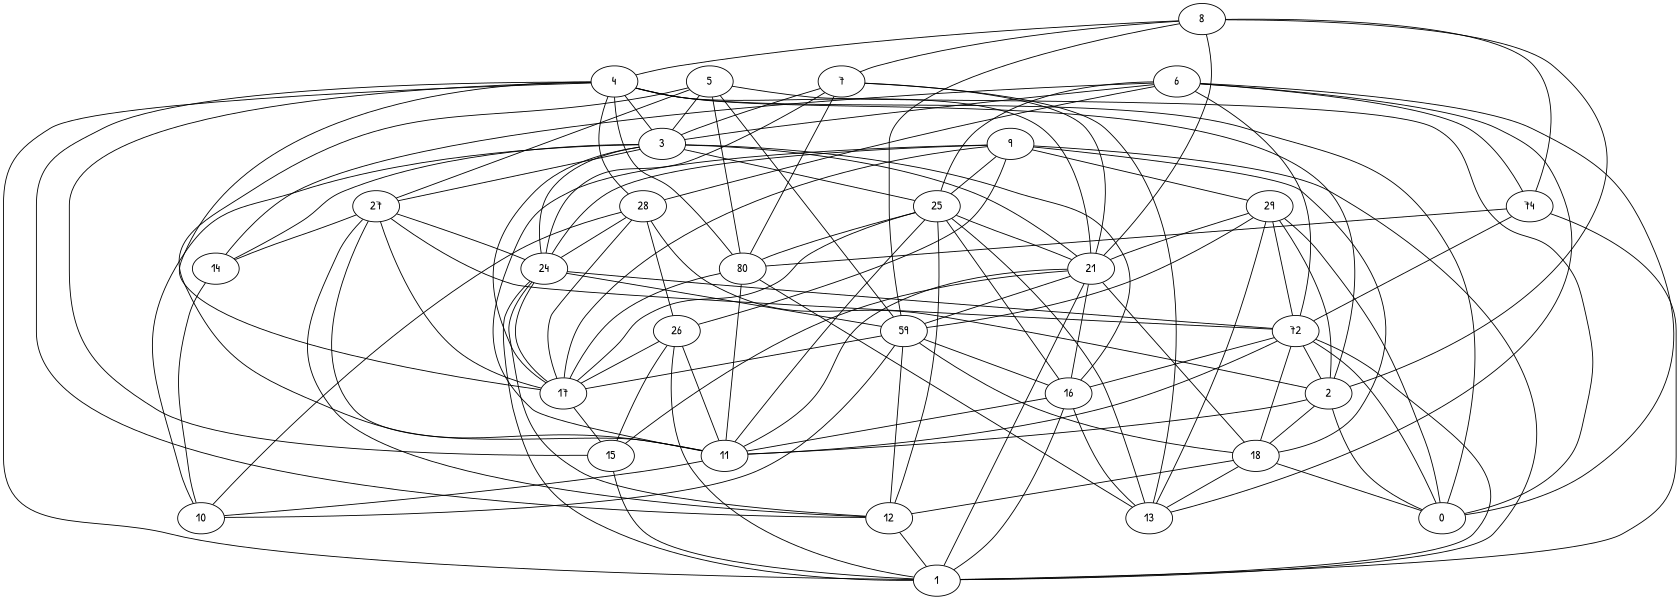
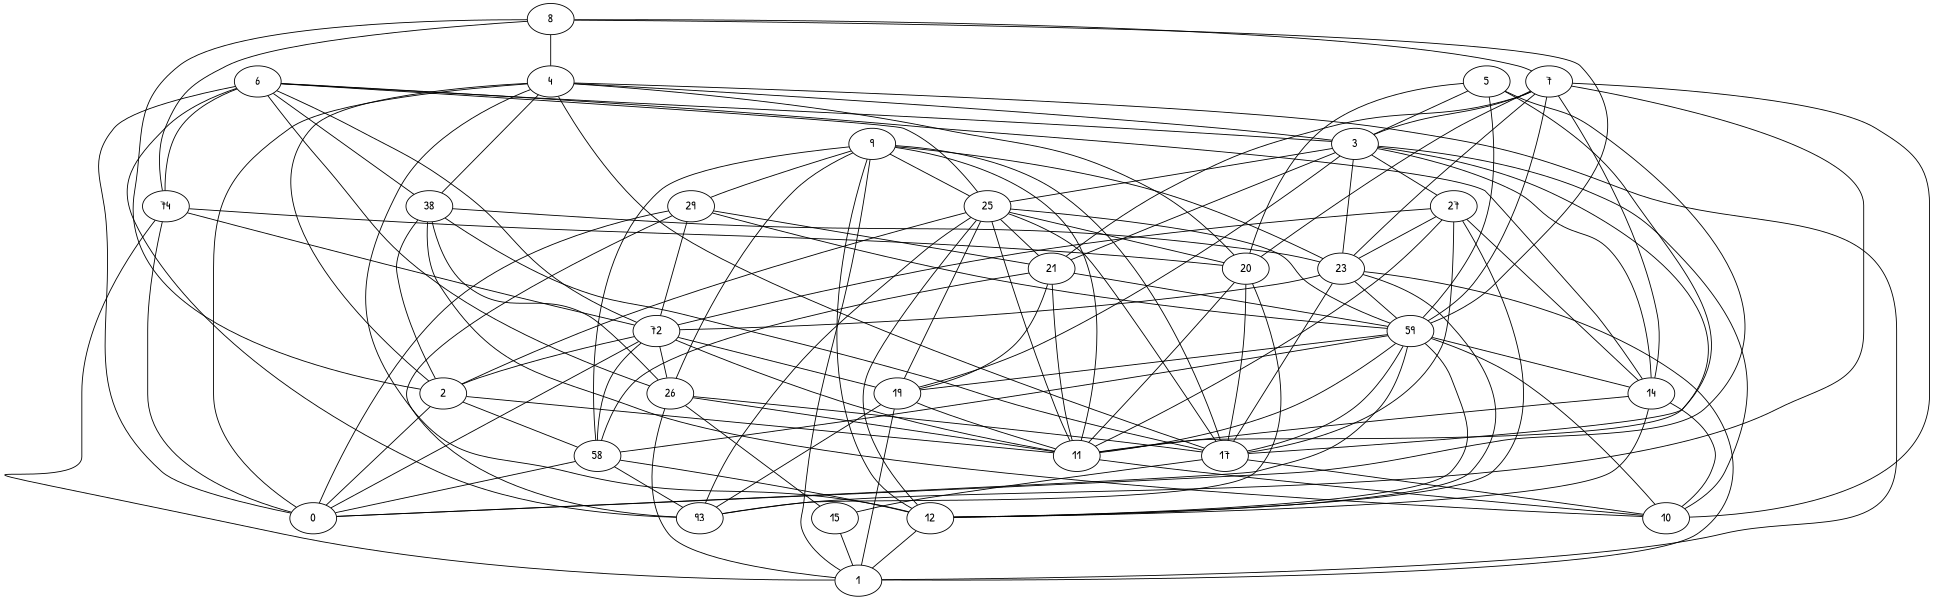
(1030, 122) -> none
(550, 141) -> none
(1185, 149) -> none
(643, 206) -> (429, 206)
none -> (1507, 228)
none -> (1631, 230)
none -> (1232, 239)
none -> (1930, 243)
none -> (411, 263)
(69, 264) -> none
(544, 269) -> (1341, 269)
(743, 269) -> (1246, 269)
(1320, 295) -> (710, 287)
(820, 323) -> none
none -> (1531, 362)
none -> (839, 364)
(1069, 393) -> (897, 393)
none -> (150, 407)
(1018, 418) -> none
none -> (1256, 420)
none -> (1377, 421)
(1256, 456) -> (597, 456)
none -> (1465, 490)
none -> (901, 491)
none -> (1321, 507)
(1149, 518) -> (700, 518)
(1458, 541) -> (662, 358)
